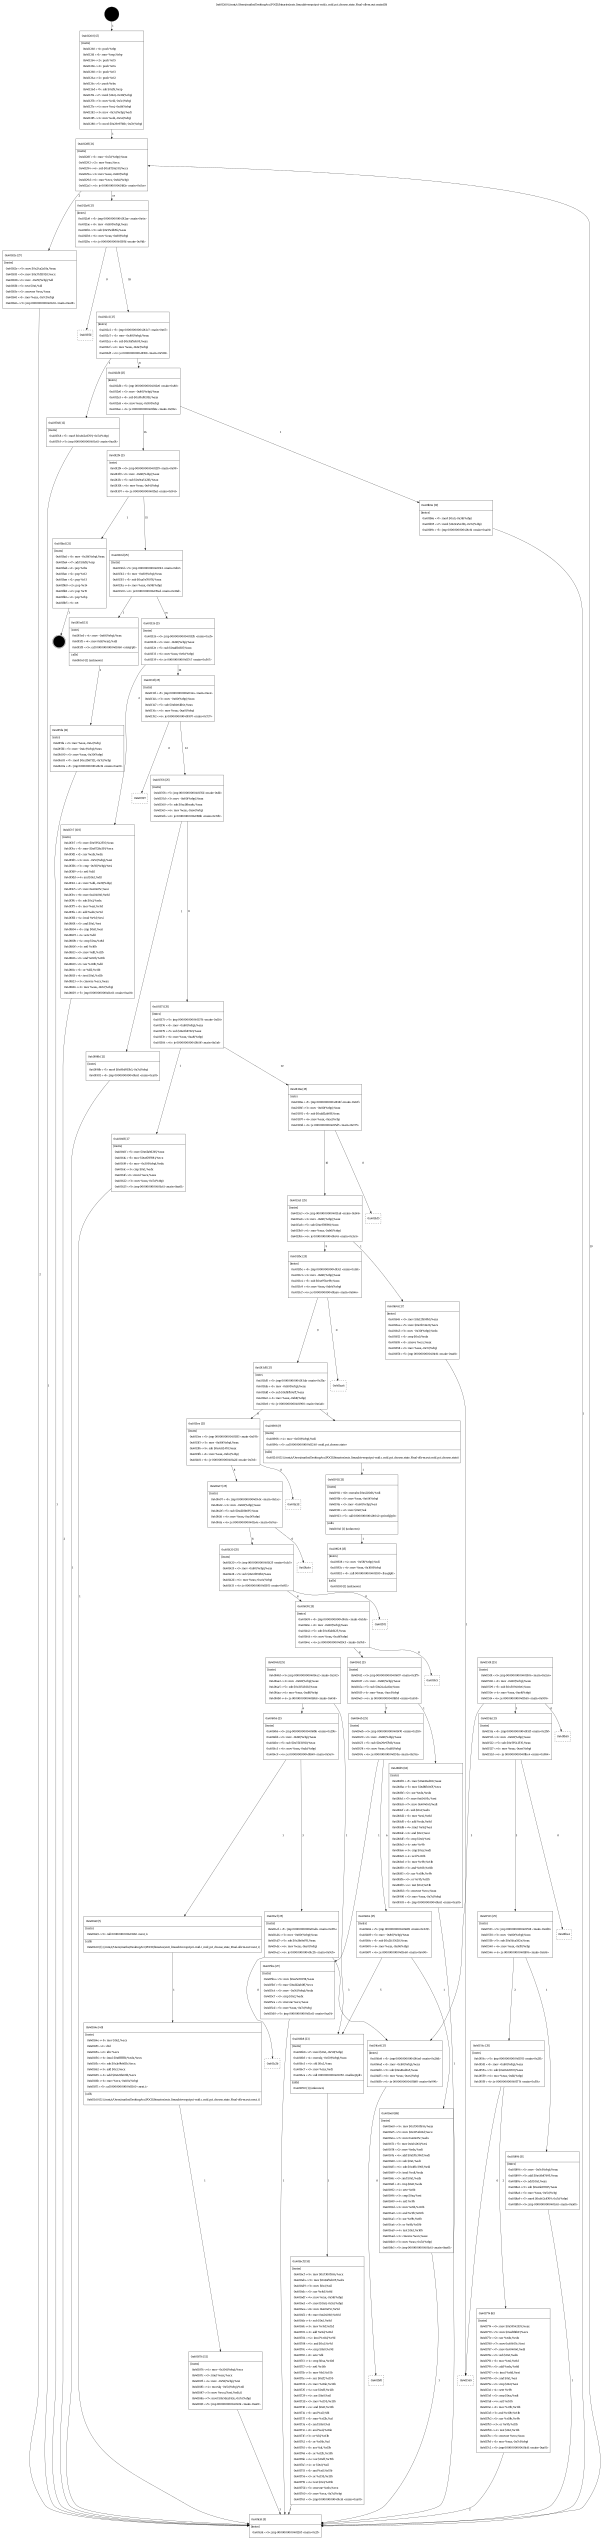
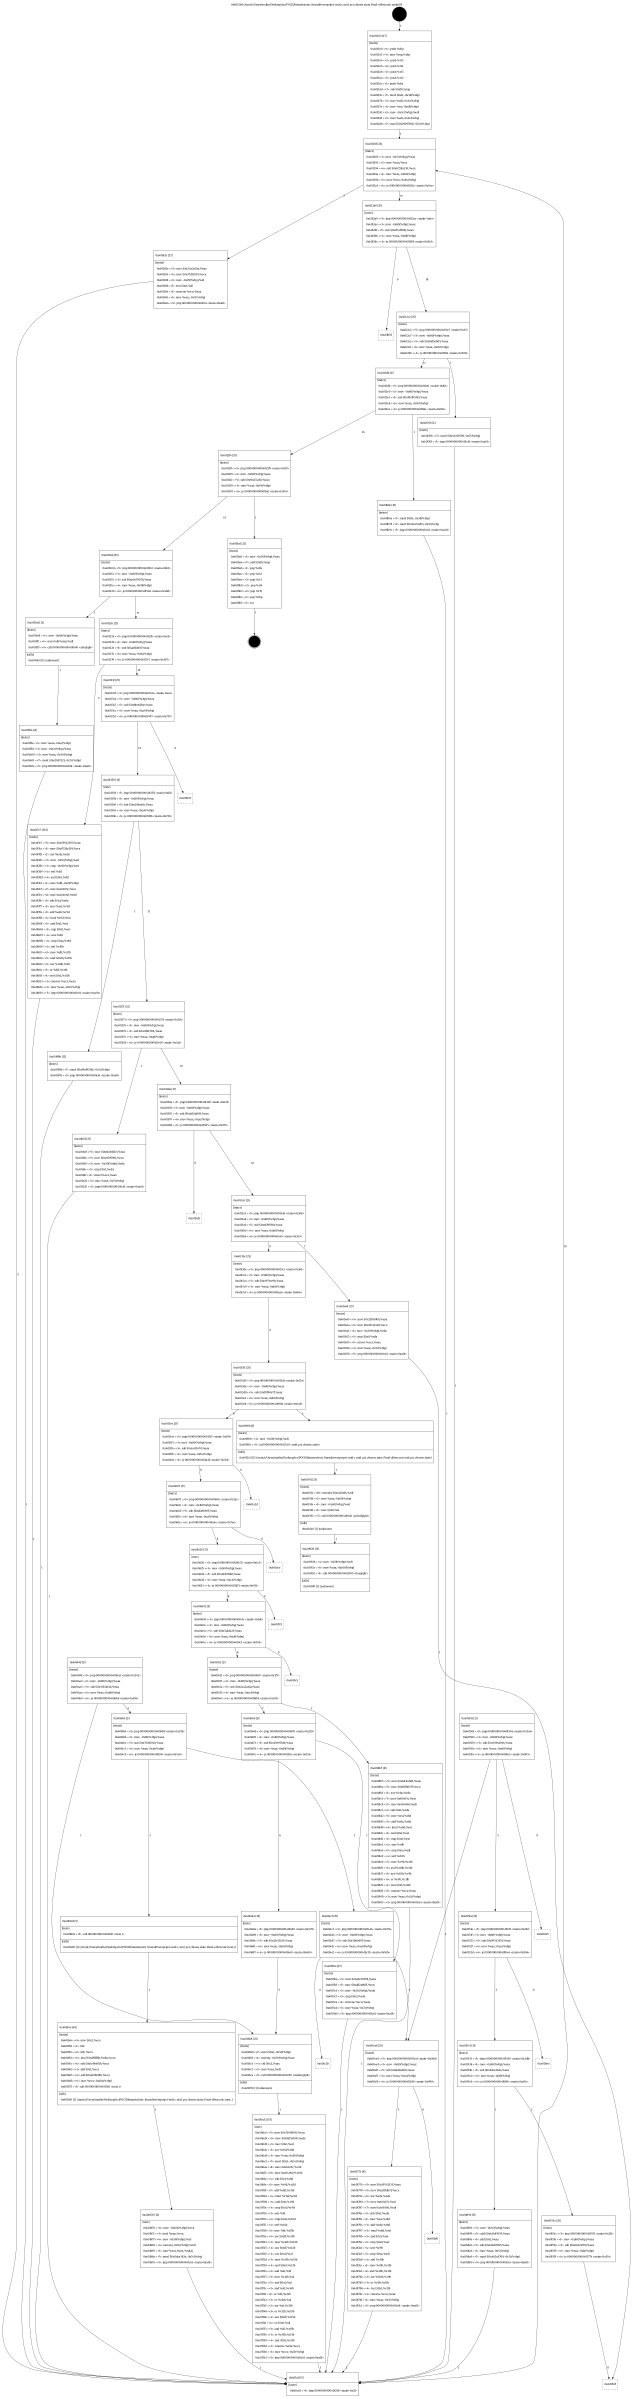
(338, 1386) -> none
(416, 2181) -> none
(500, 2197) -> (395, 2126)
